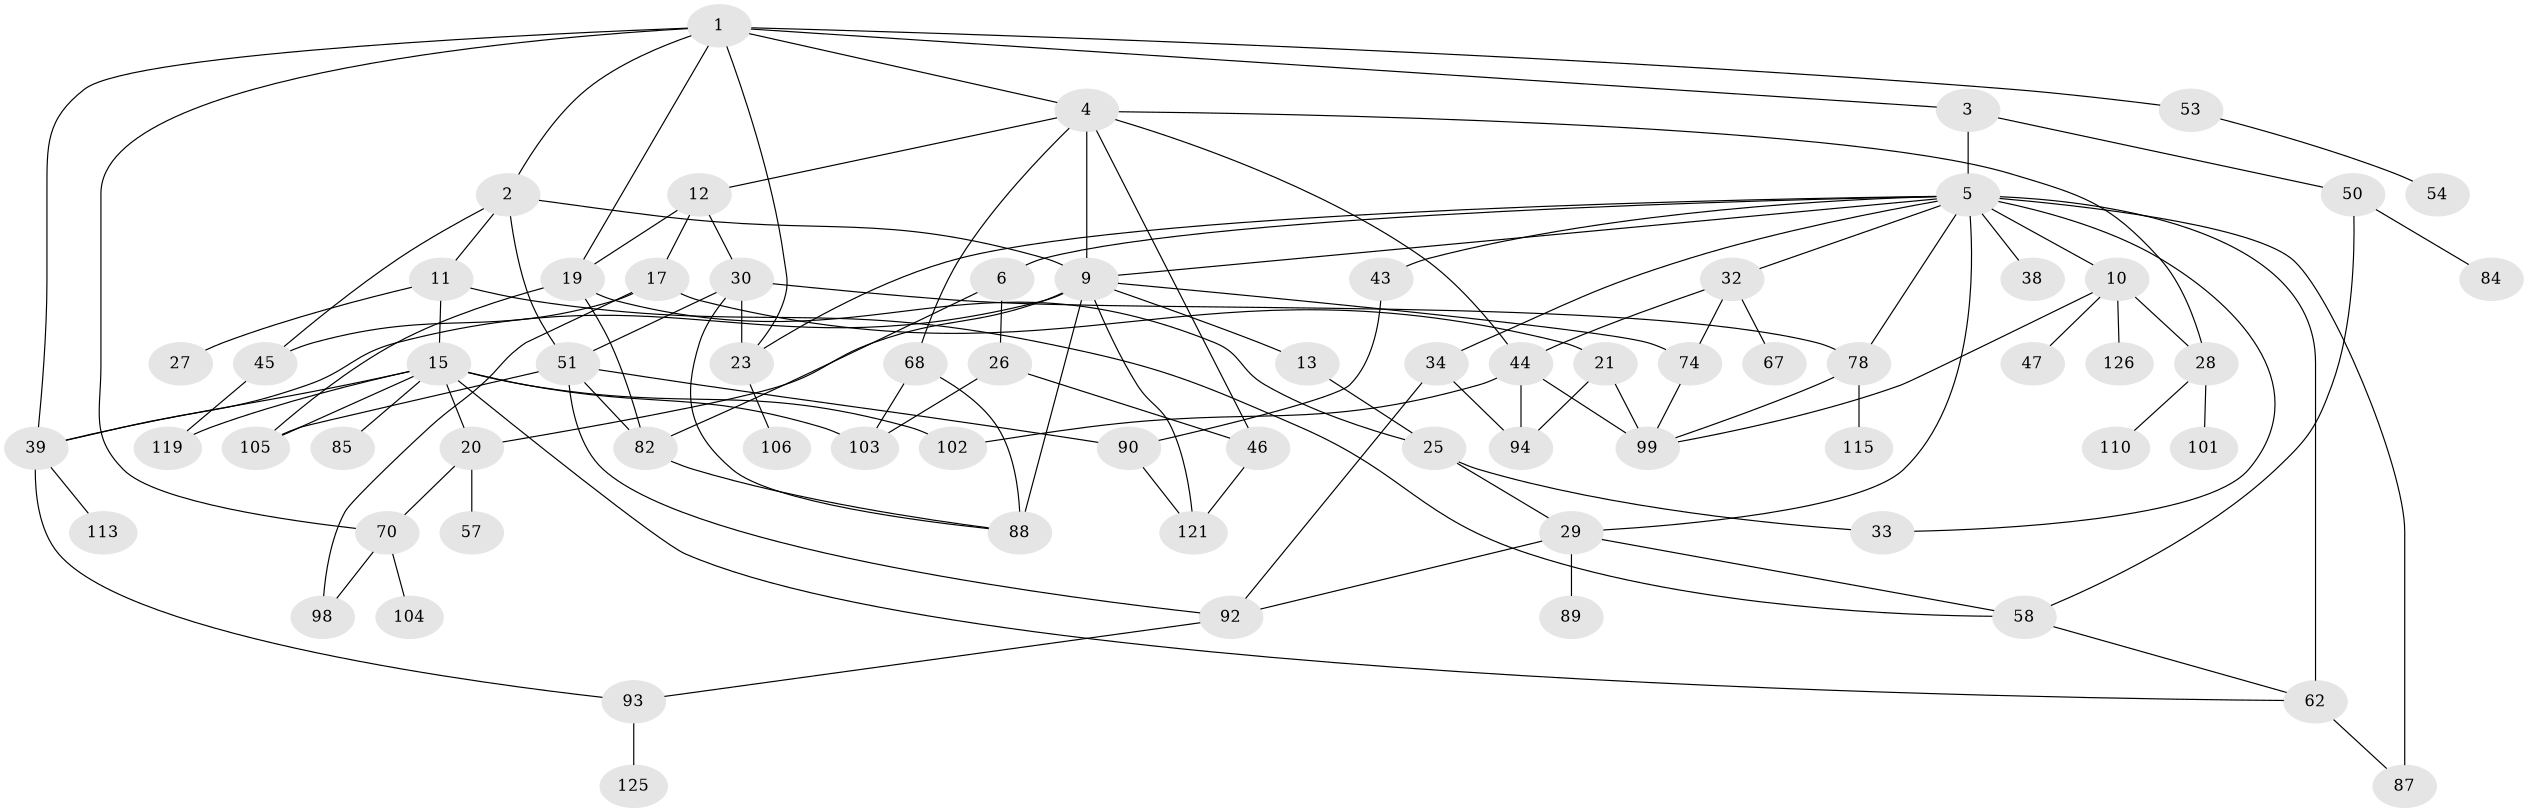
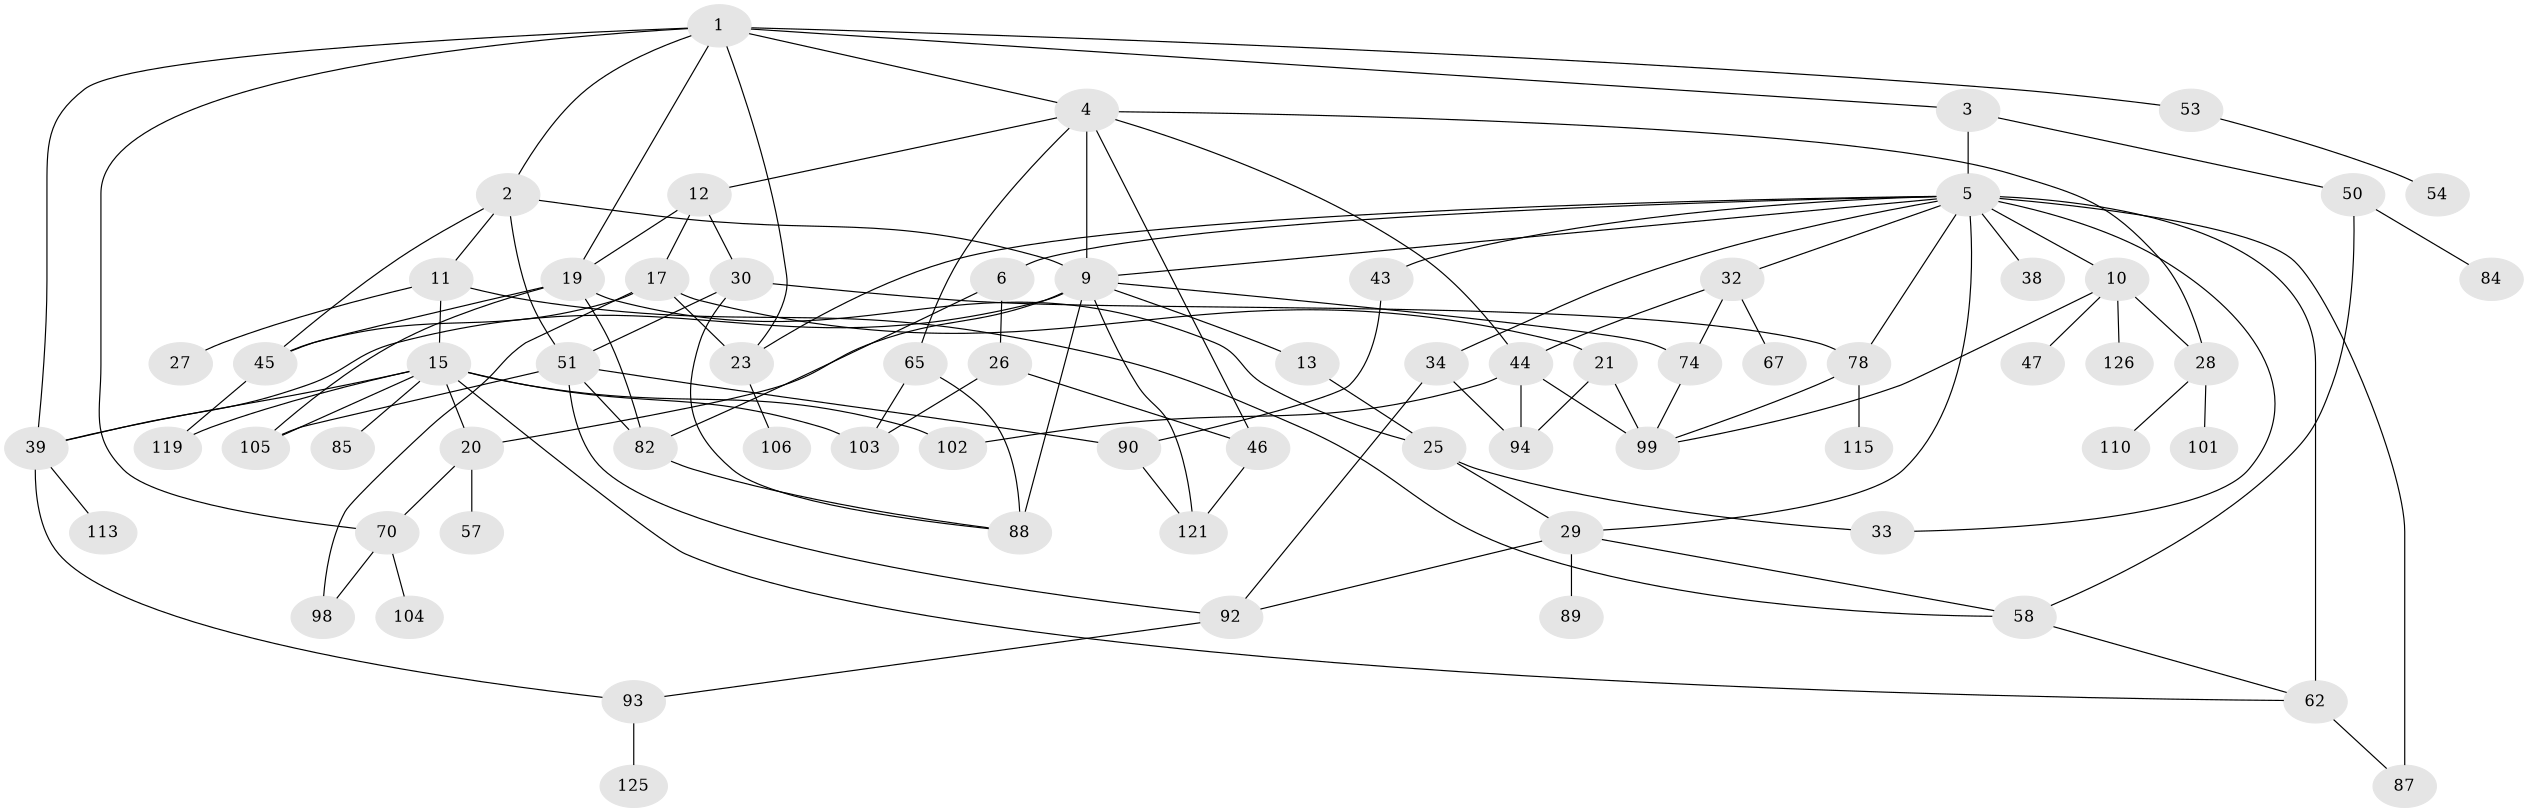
none -> (416, 317)
(742, 331) -> (712, 334)
(915, 364) -> (915, 364)
